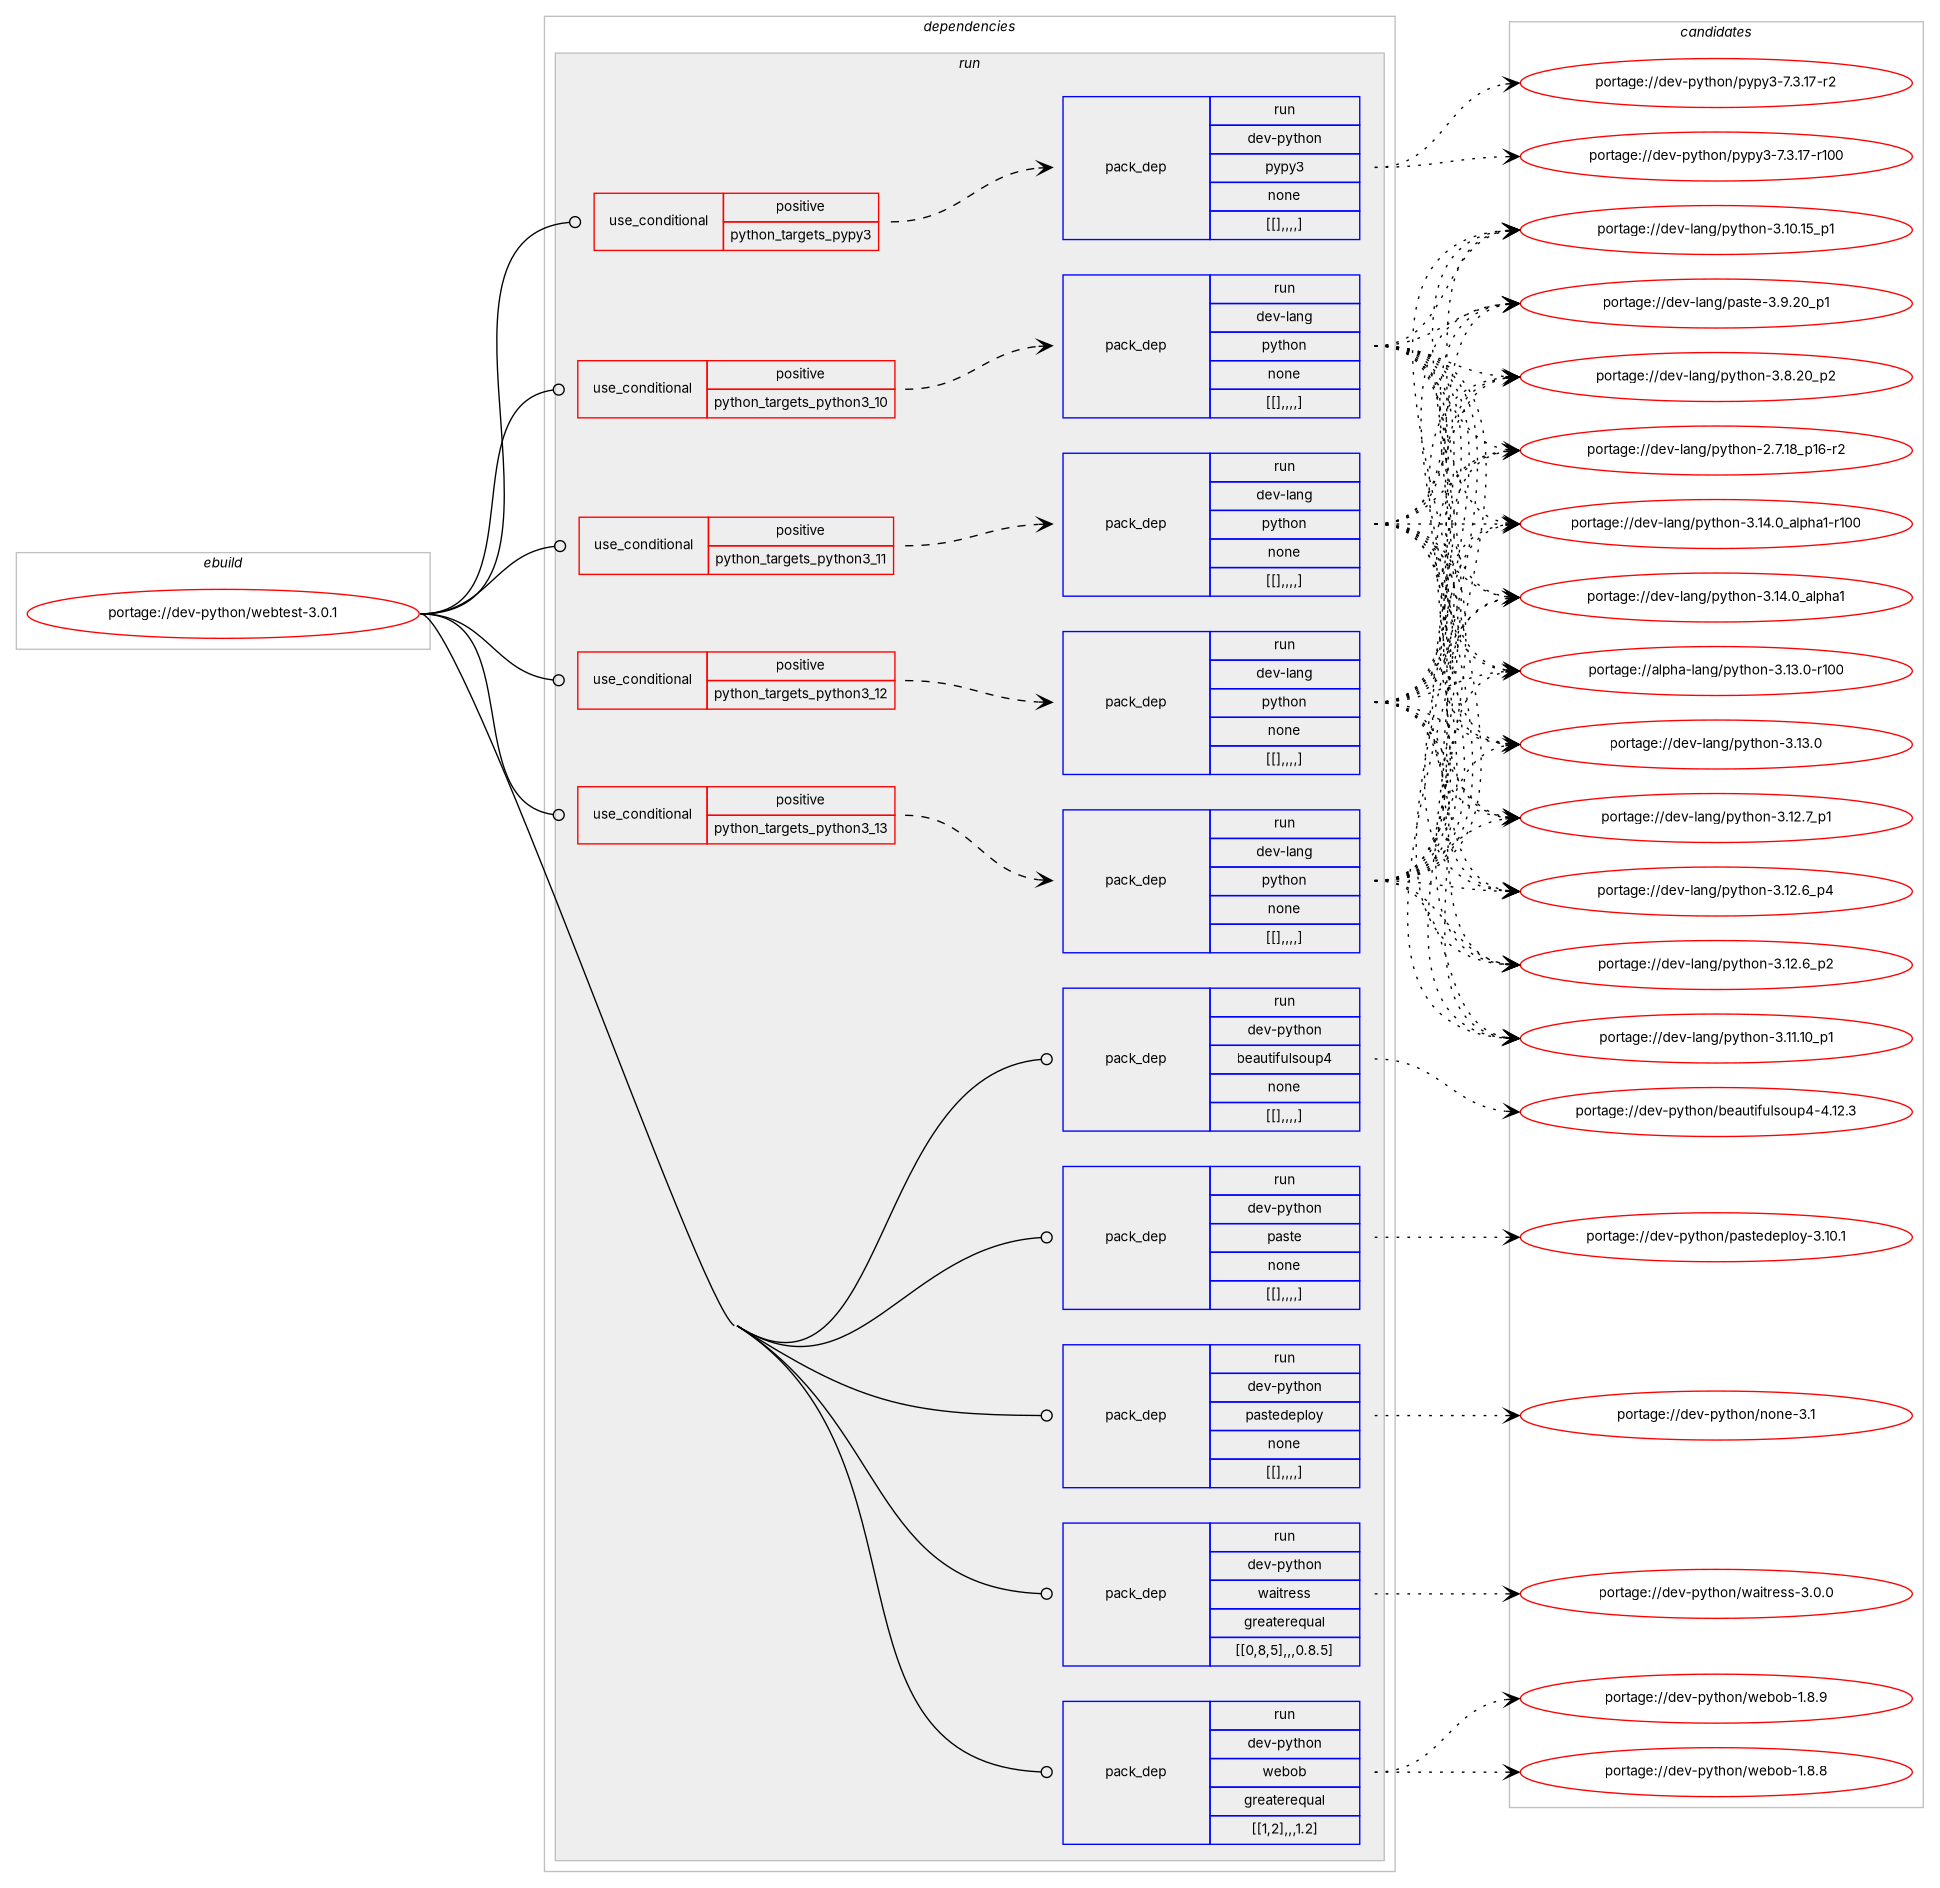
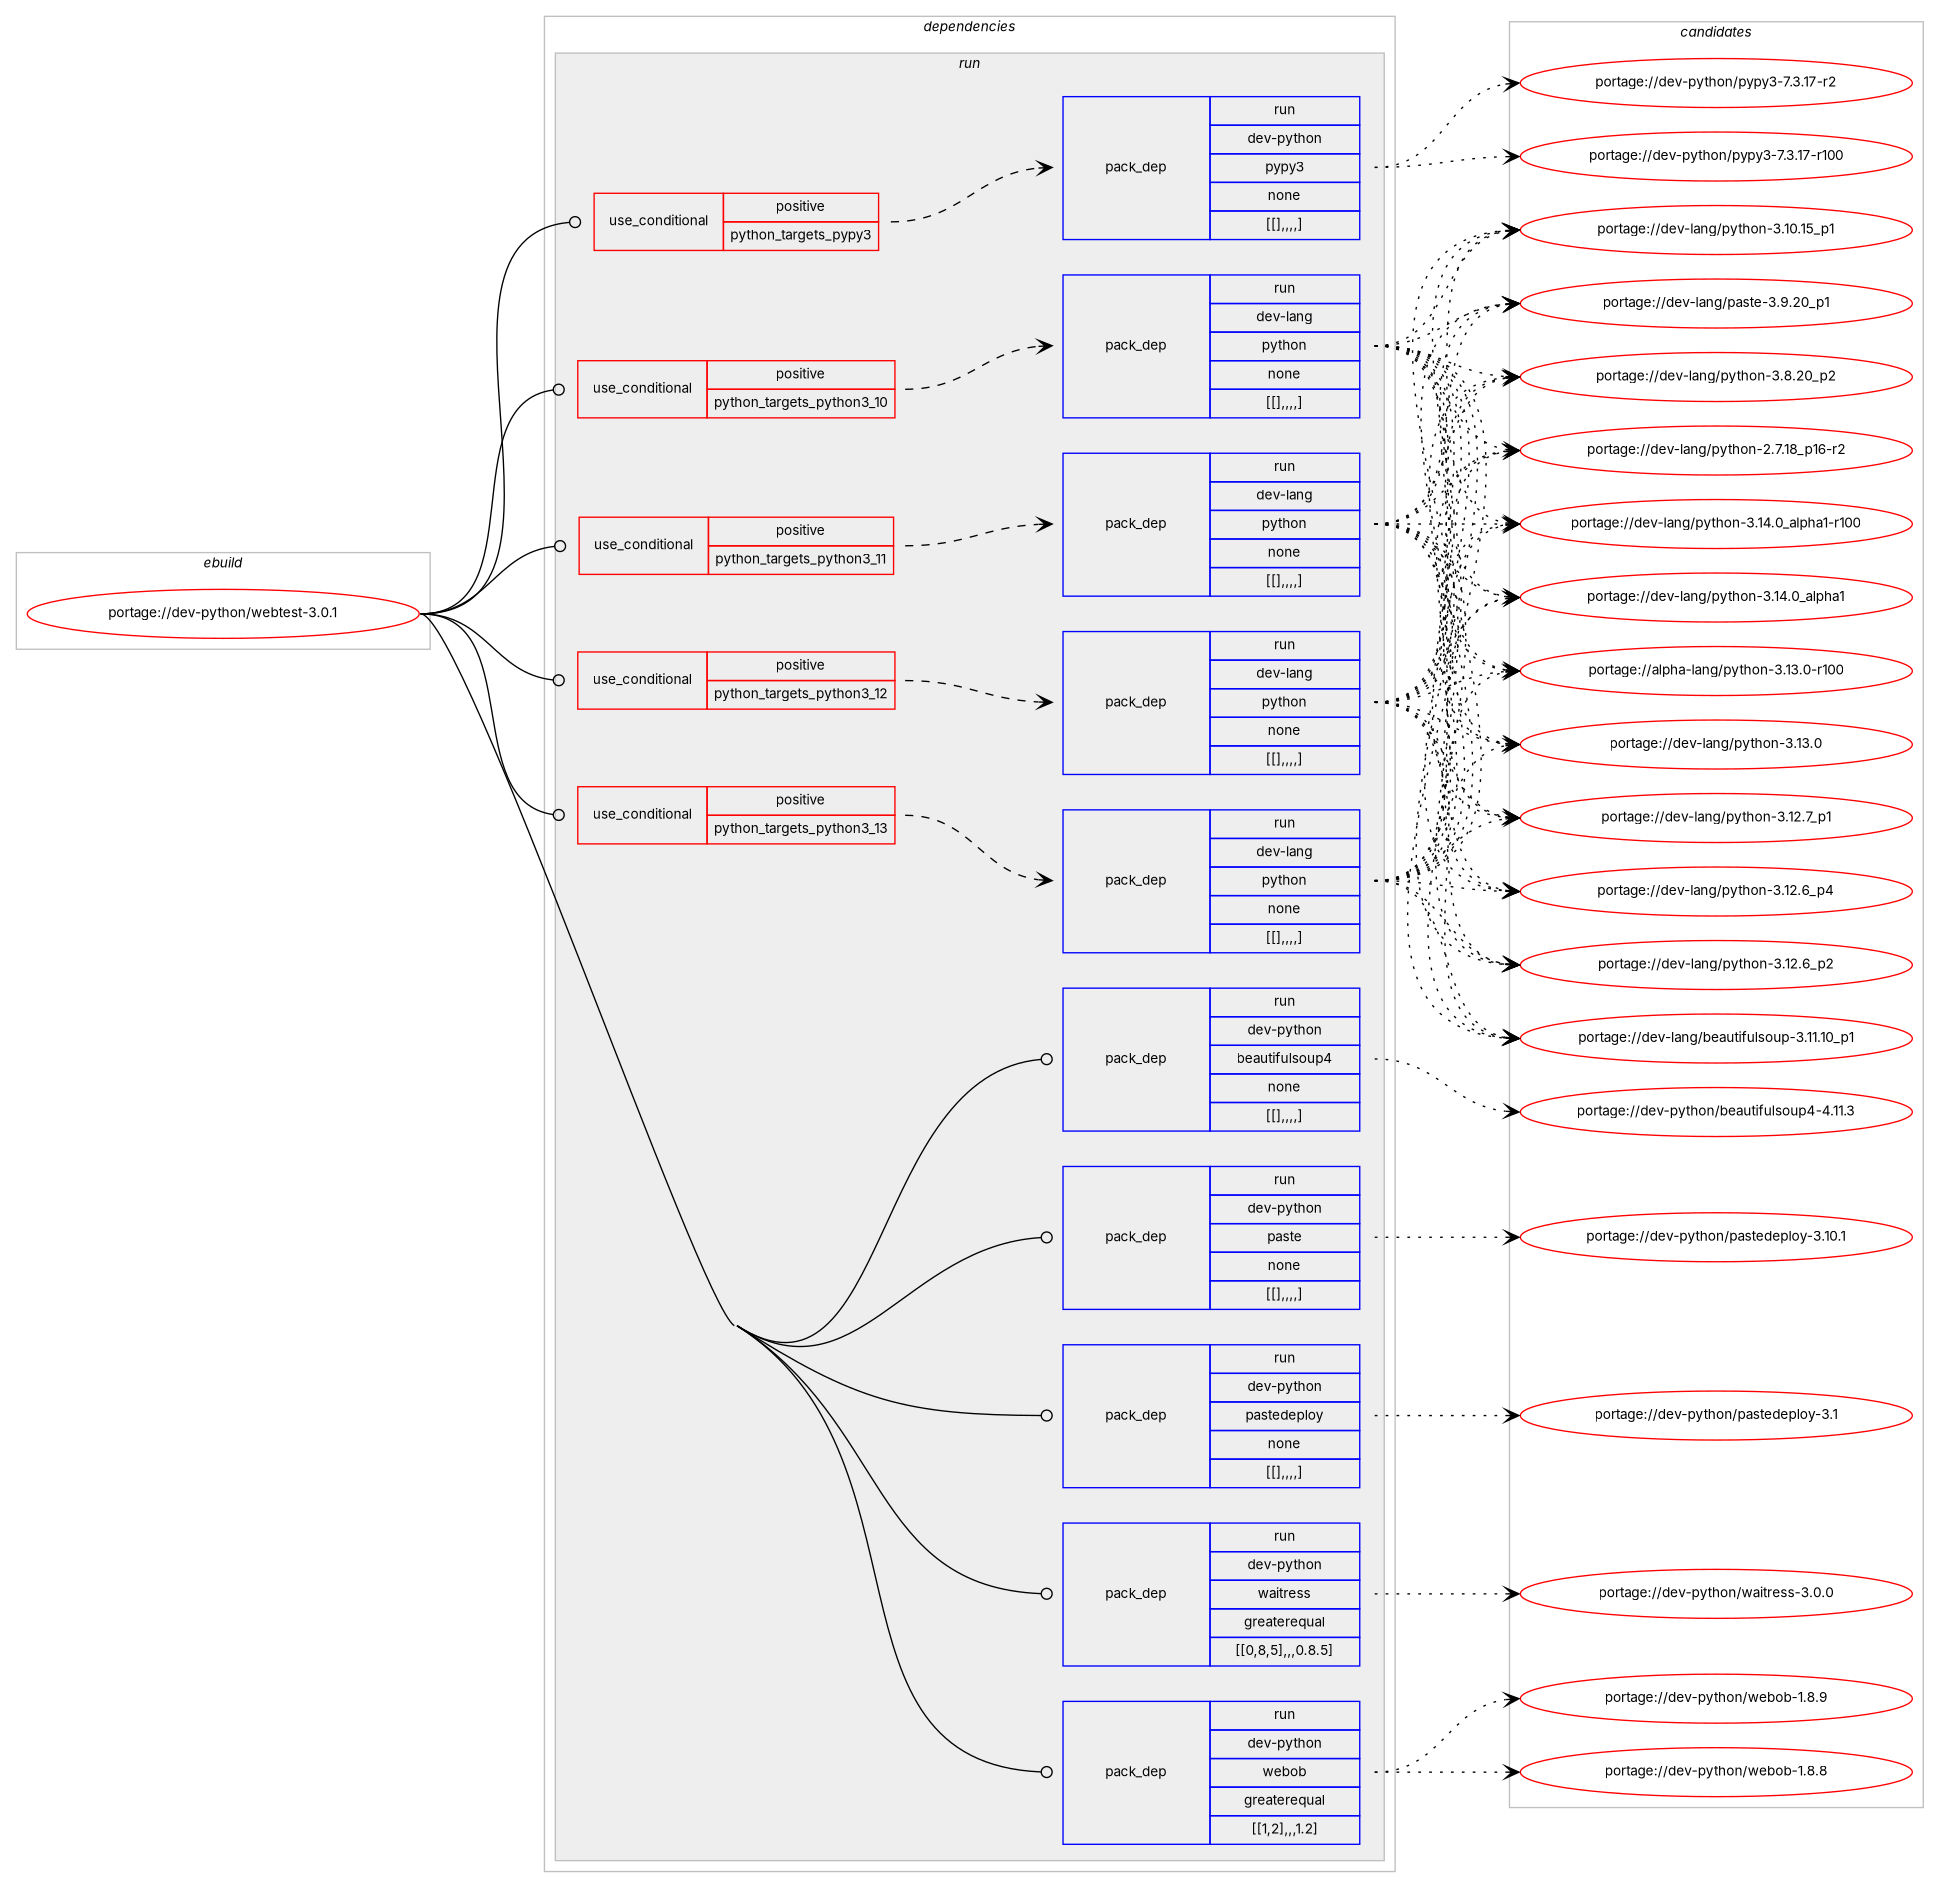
(1716, 1039) -> (1716, 1039)
(1716, 1112) -> (1716, 1112)
(1716, 1416) -> (1716, 1416)
